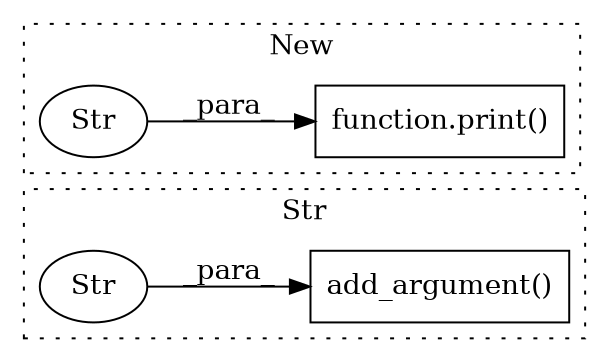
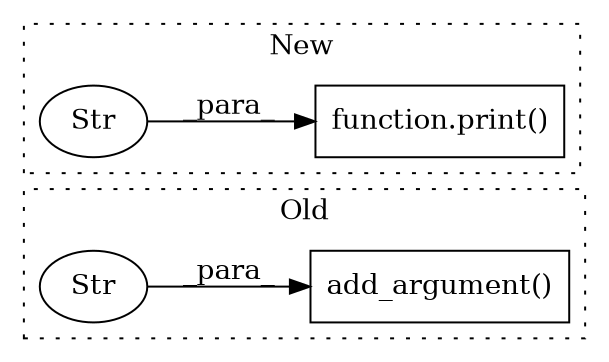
(305, 212) -> (305, 212)
